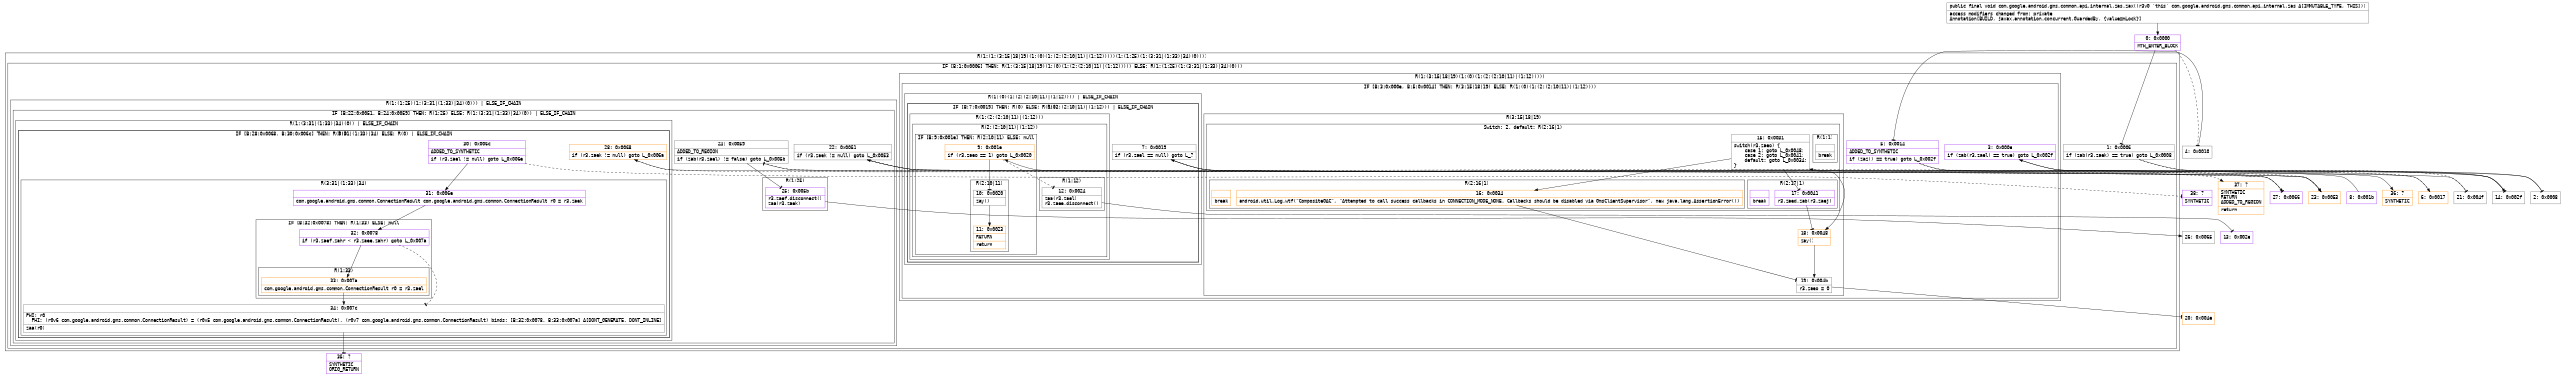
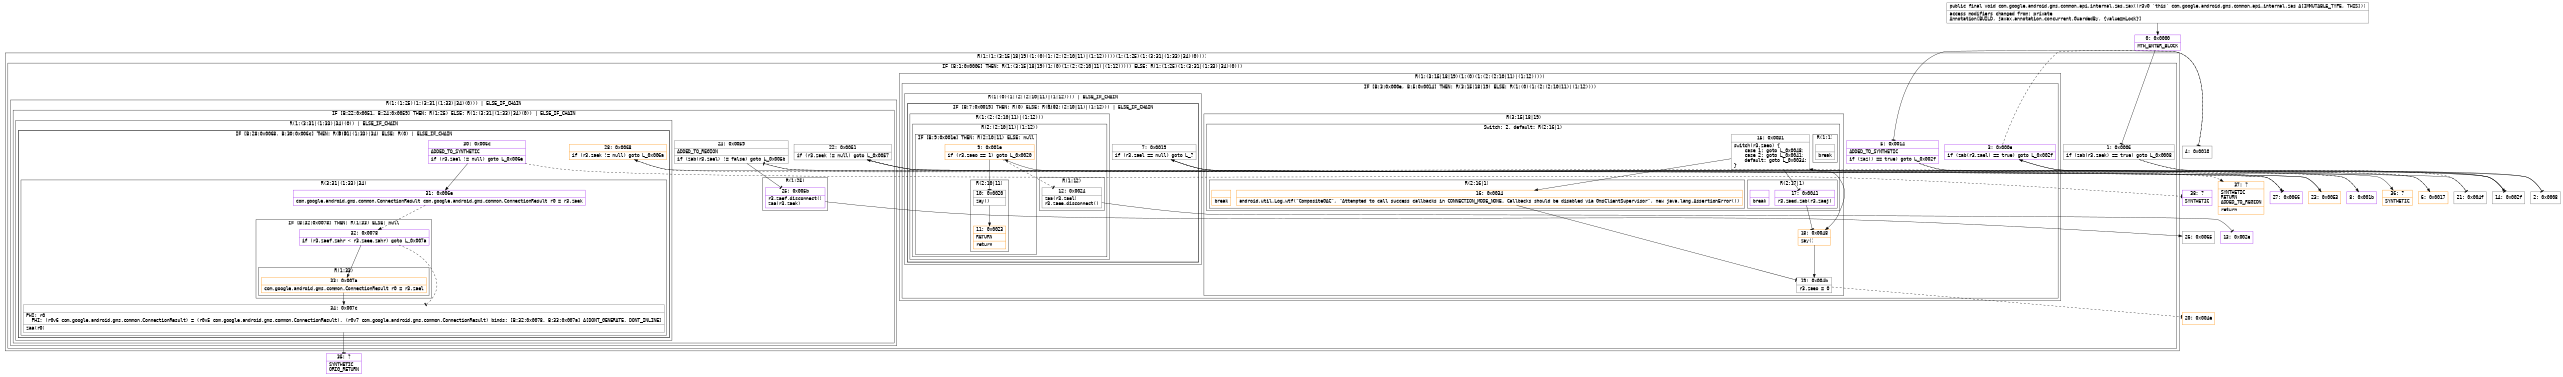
(2195, 95) -> (2051, 59)
(843, 156) -> (843, 156)
(1747, 171) -> (1766, 171)
(403, 217) -> (403, 217)
(2024, 303) -> (2024, 303)
